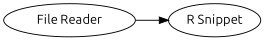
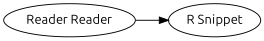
(70, 20) -> (70, 20)
